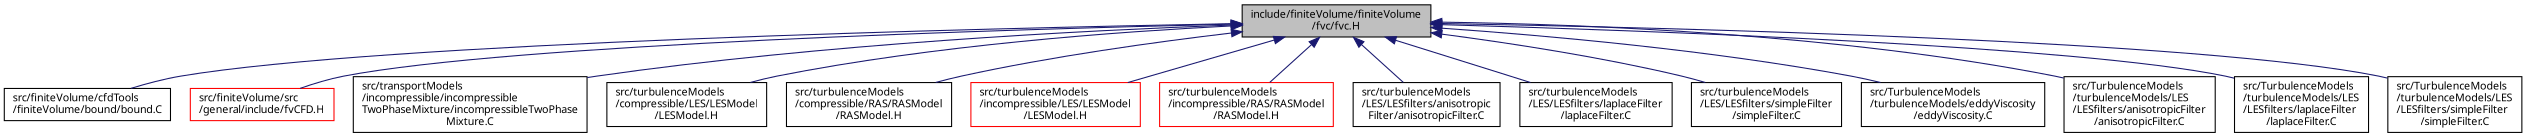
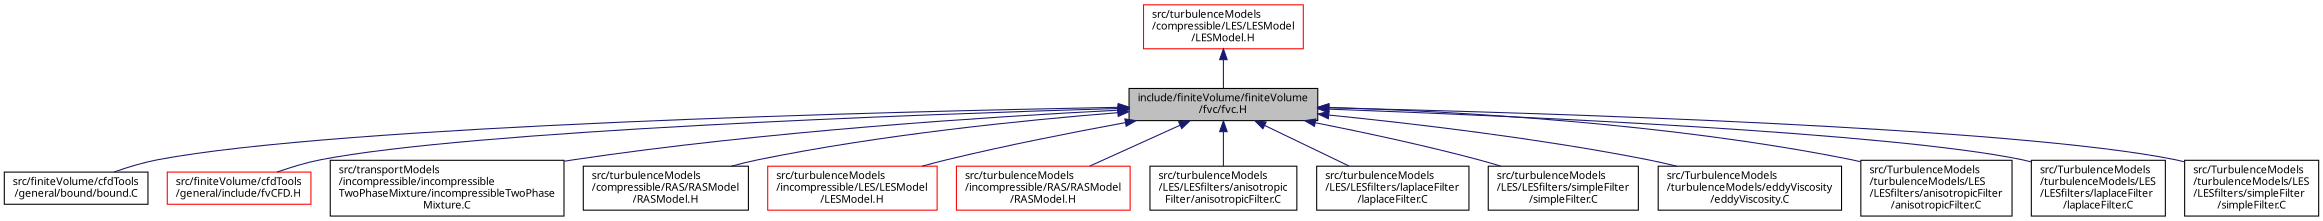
(990, 45) -> (1223, 74)
(87, 105) -> (76, 188)
(262, 105) -> (239, 188)
(687, 105) -> (1223, 27)
